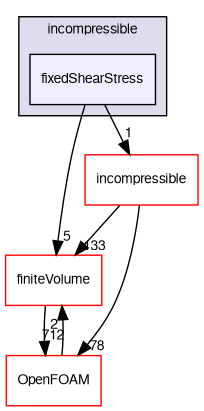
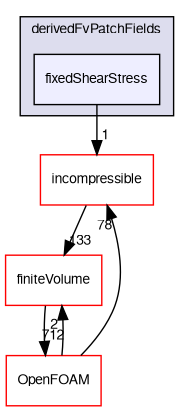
(93, 30) -> (97, 30)
(68, 172) -> none
(124, 279) -> (118, 292)
